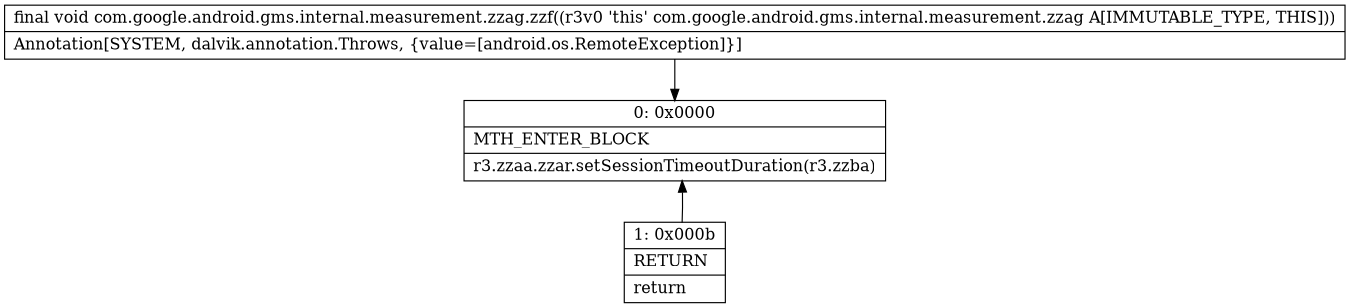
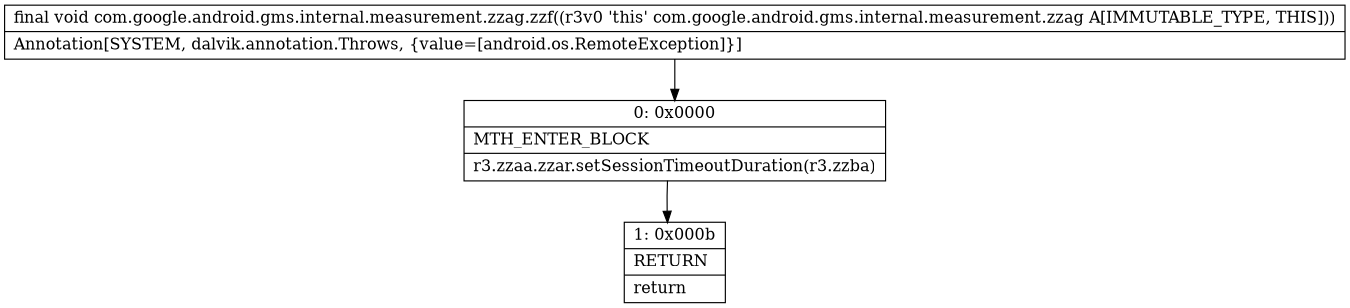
(683, 208) -> (667, 196)
